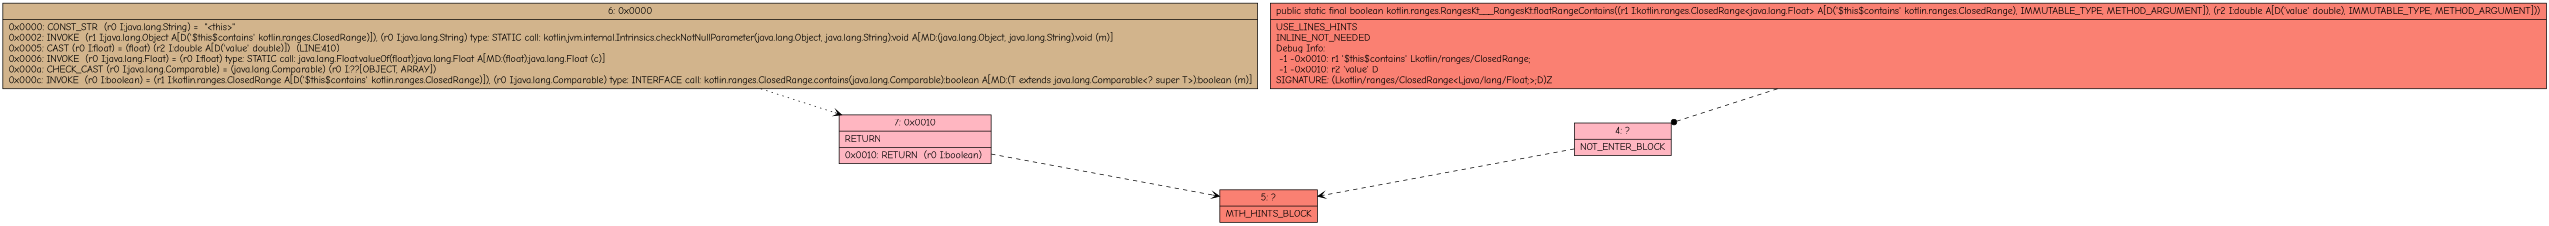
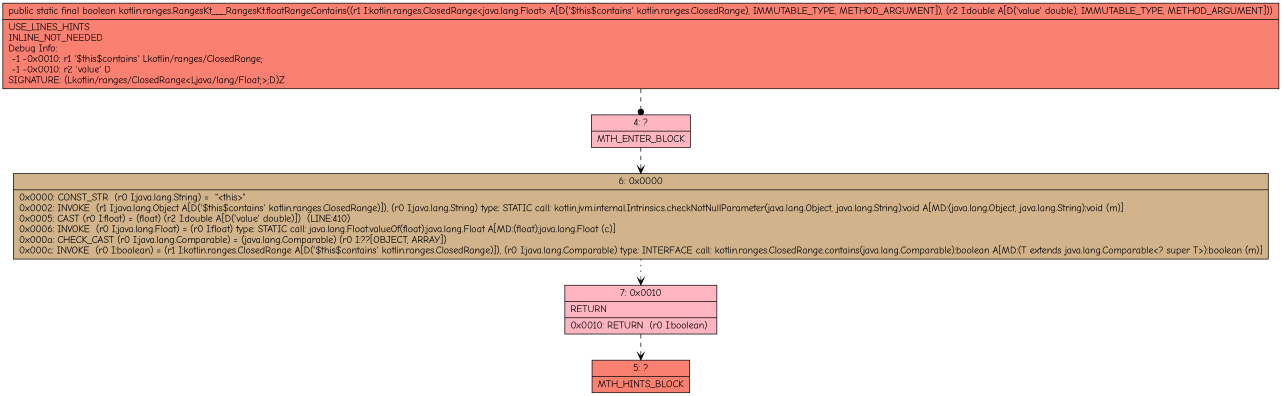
(1623, 147) -> (641, 139)
(1450, 172) -> (641, 157)
